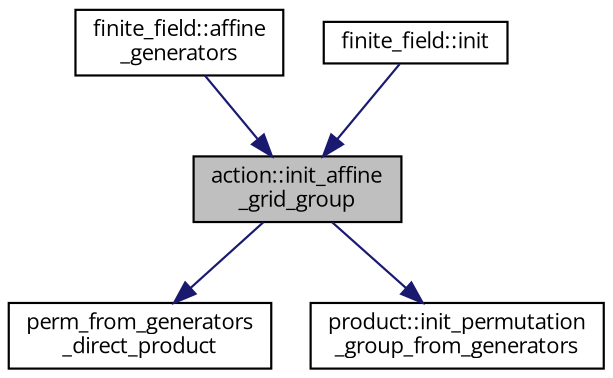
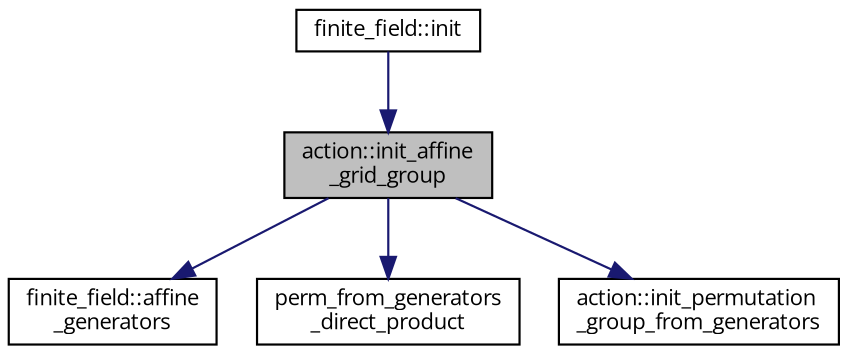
(231, 107) -> (260, 233)
(457, 336) -> (699, 312)
